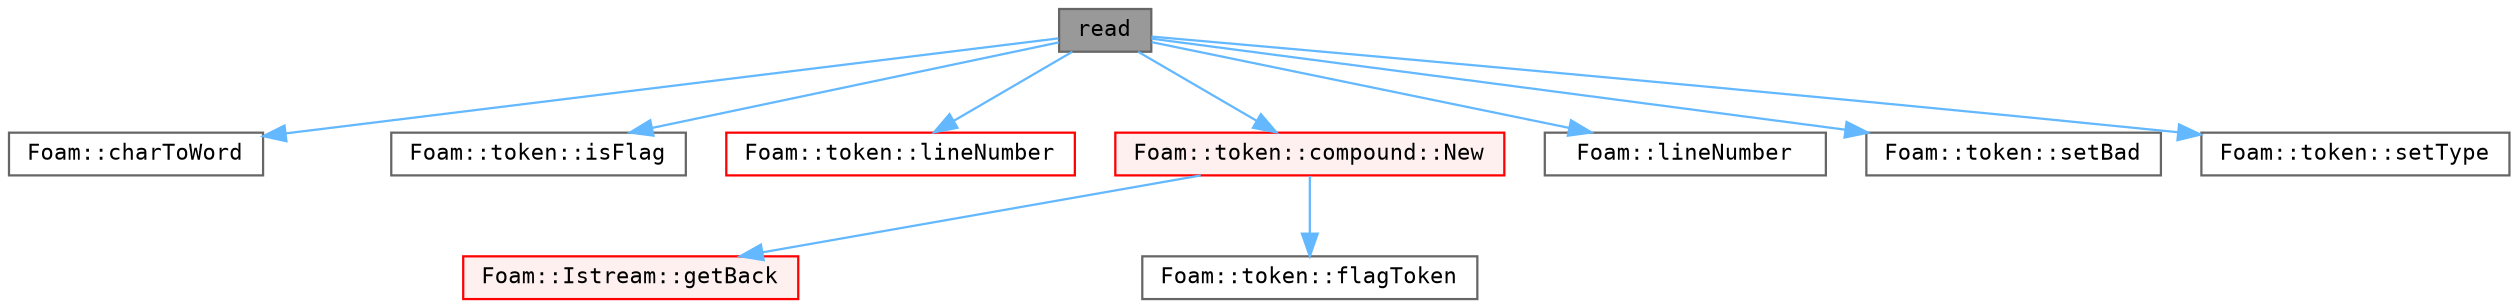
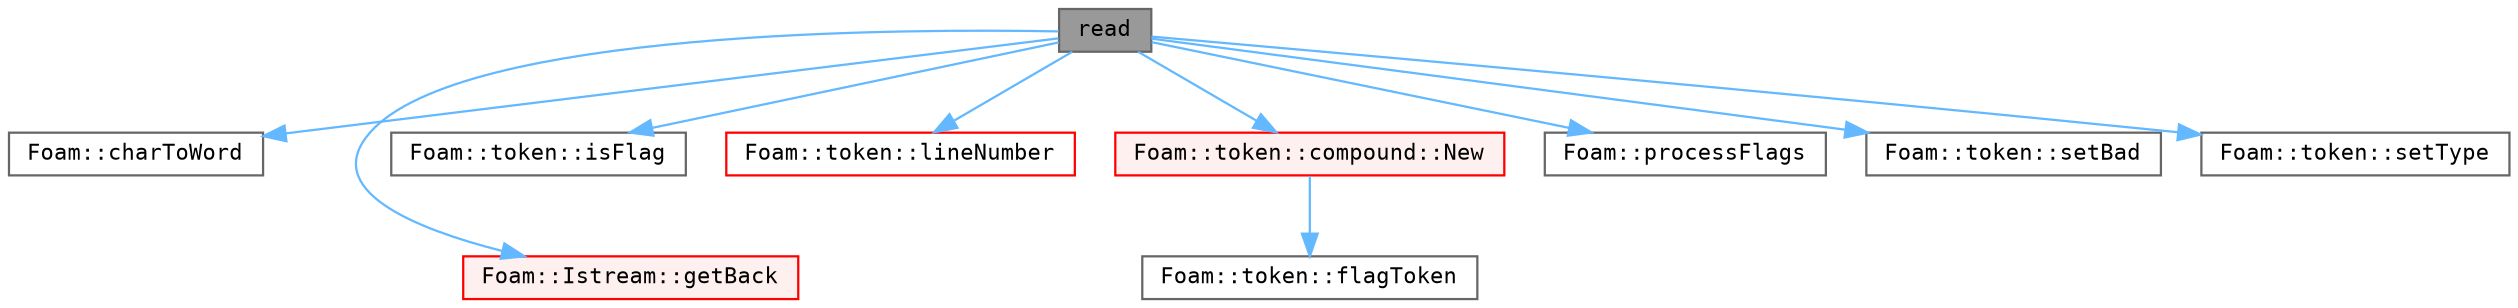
(1685, 154) -> (1685, 154)
(982, 214) -> (600, 53)
